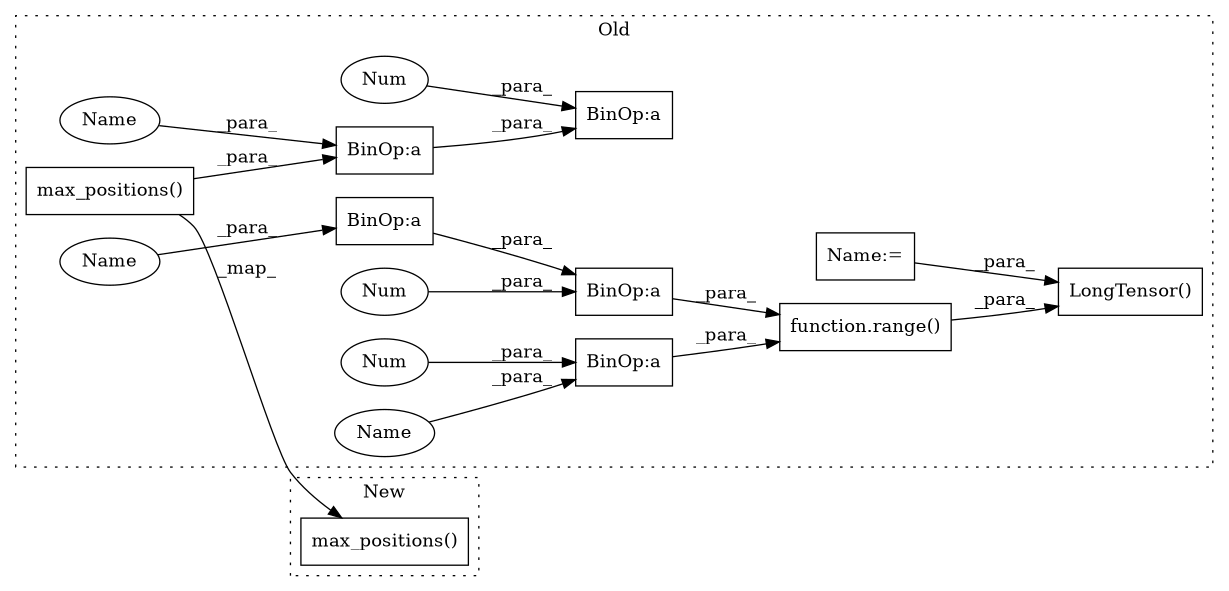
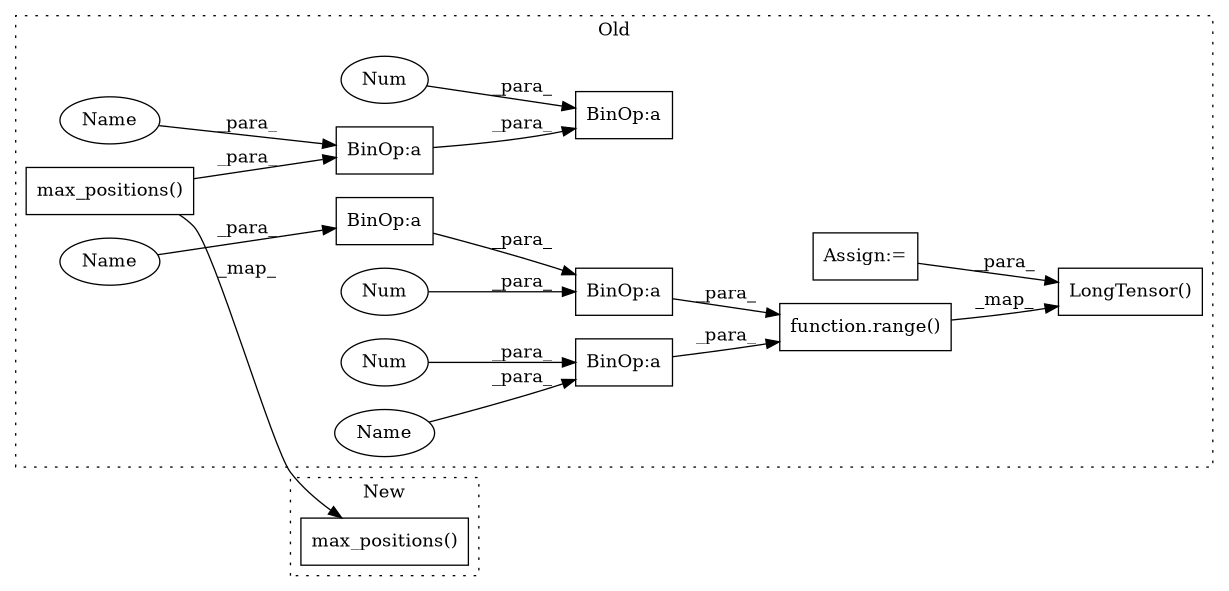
(865, 256) -> (865, 256)
(1005, 300) -> (1005, 300)
